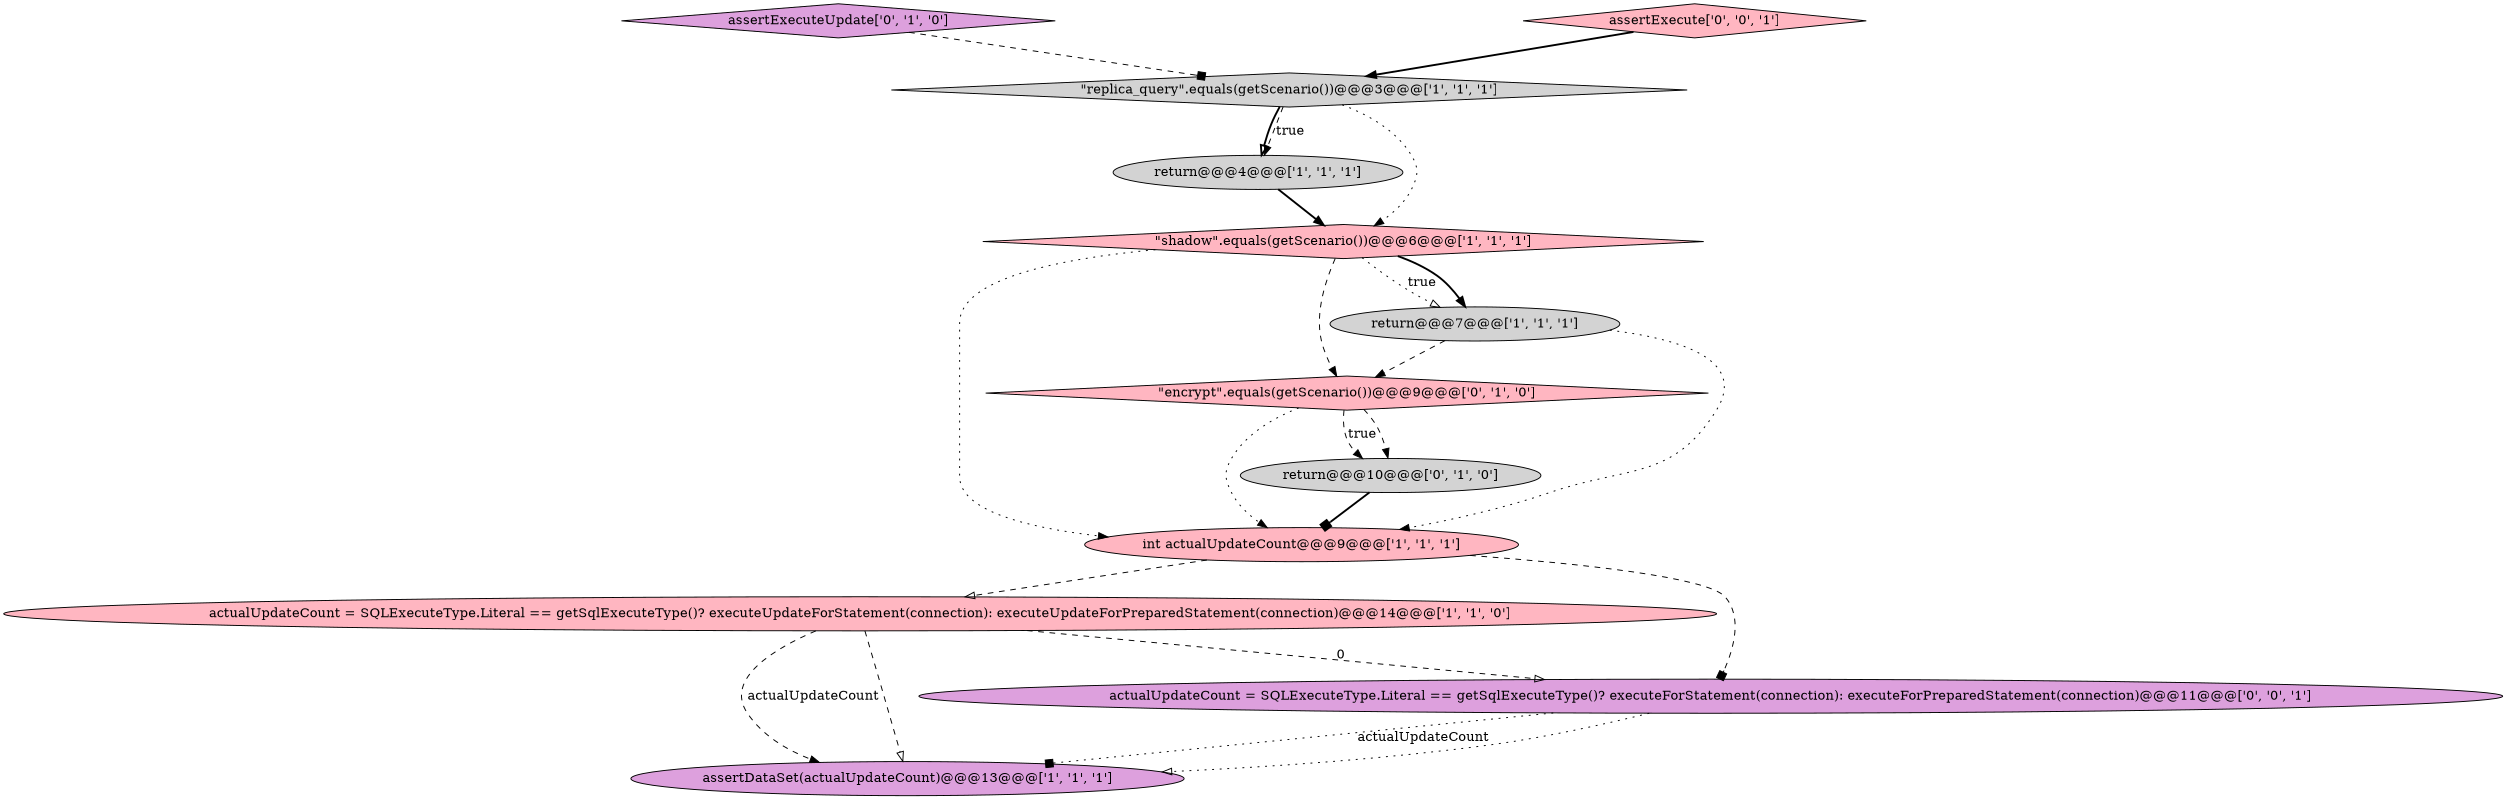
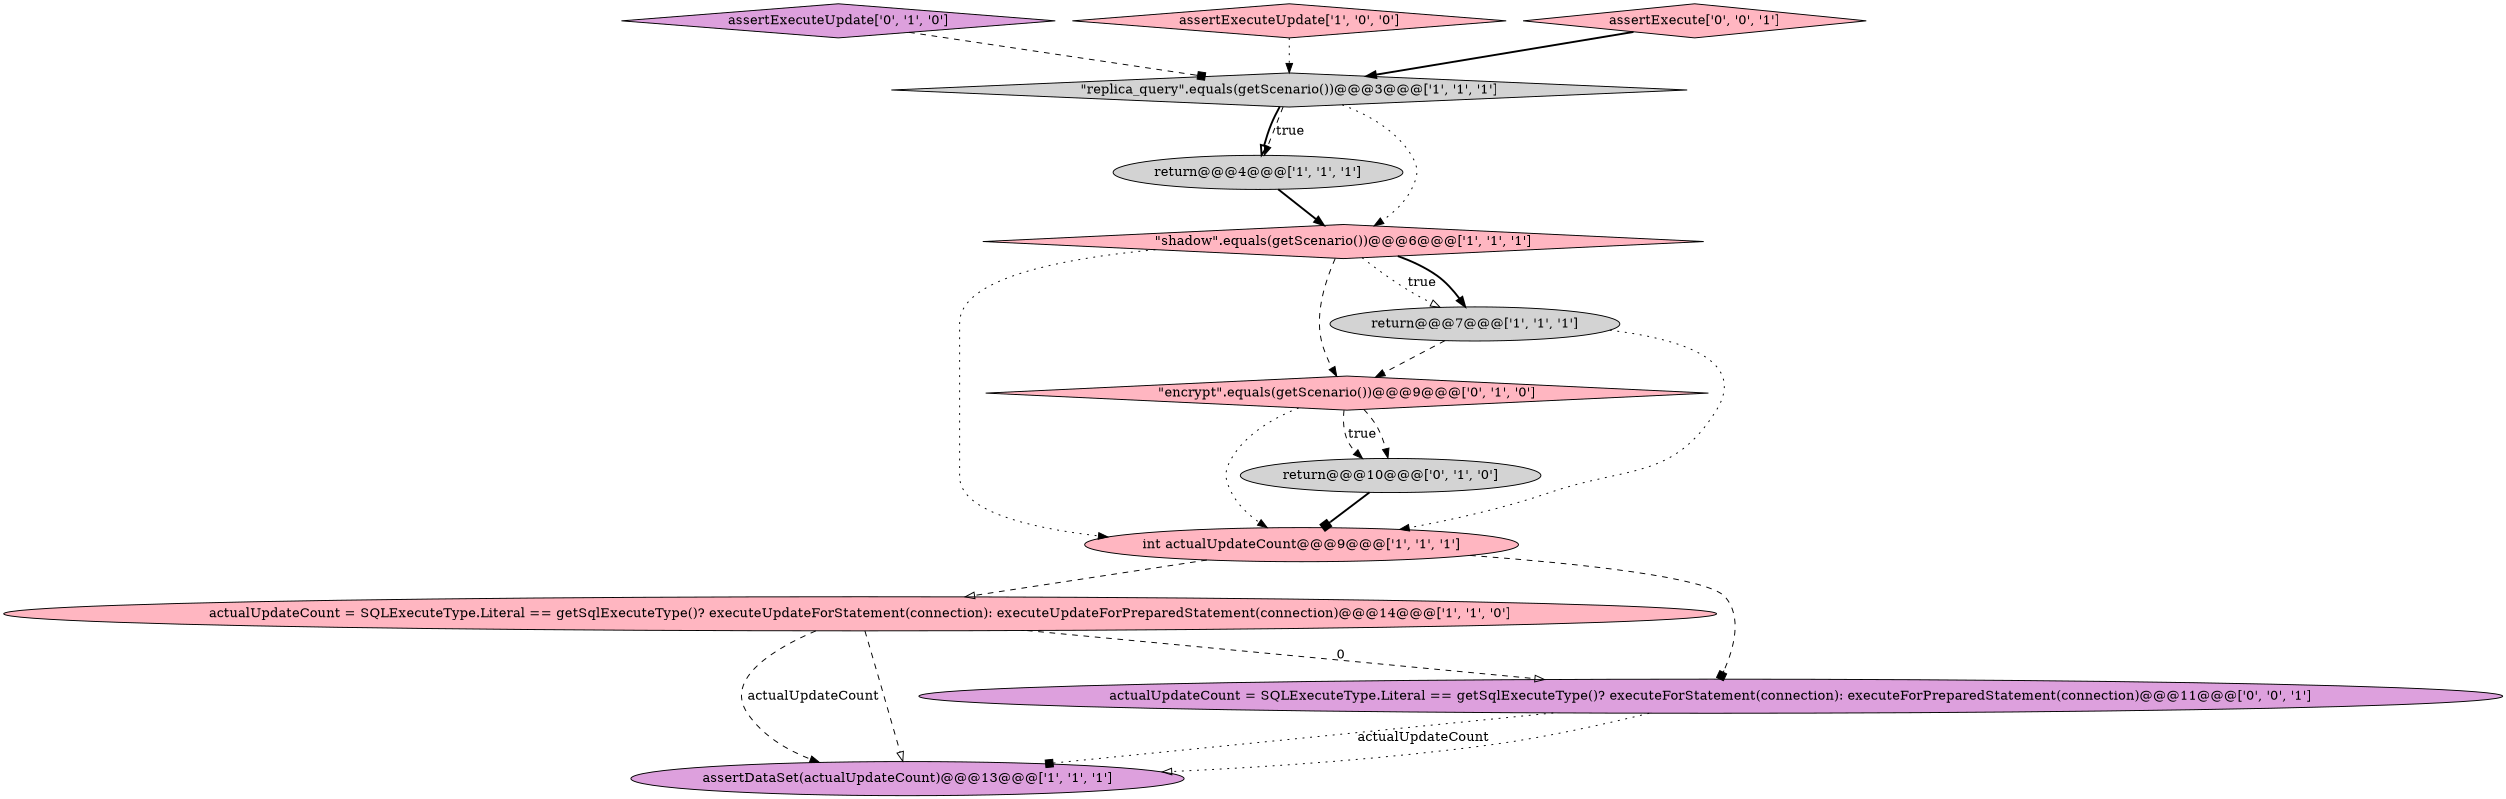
none -> (1289, 21)
